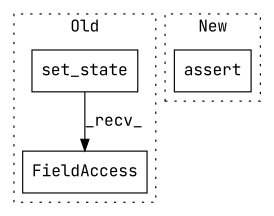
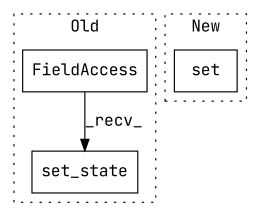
(213, 71) -> (206, 71)
(85, 116) -> (85, 116)
